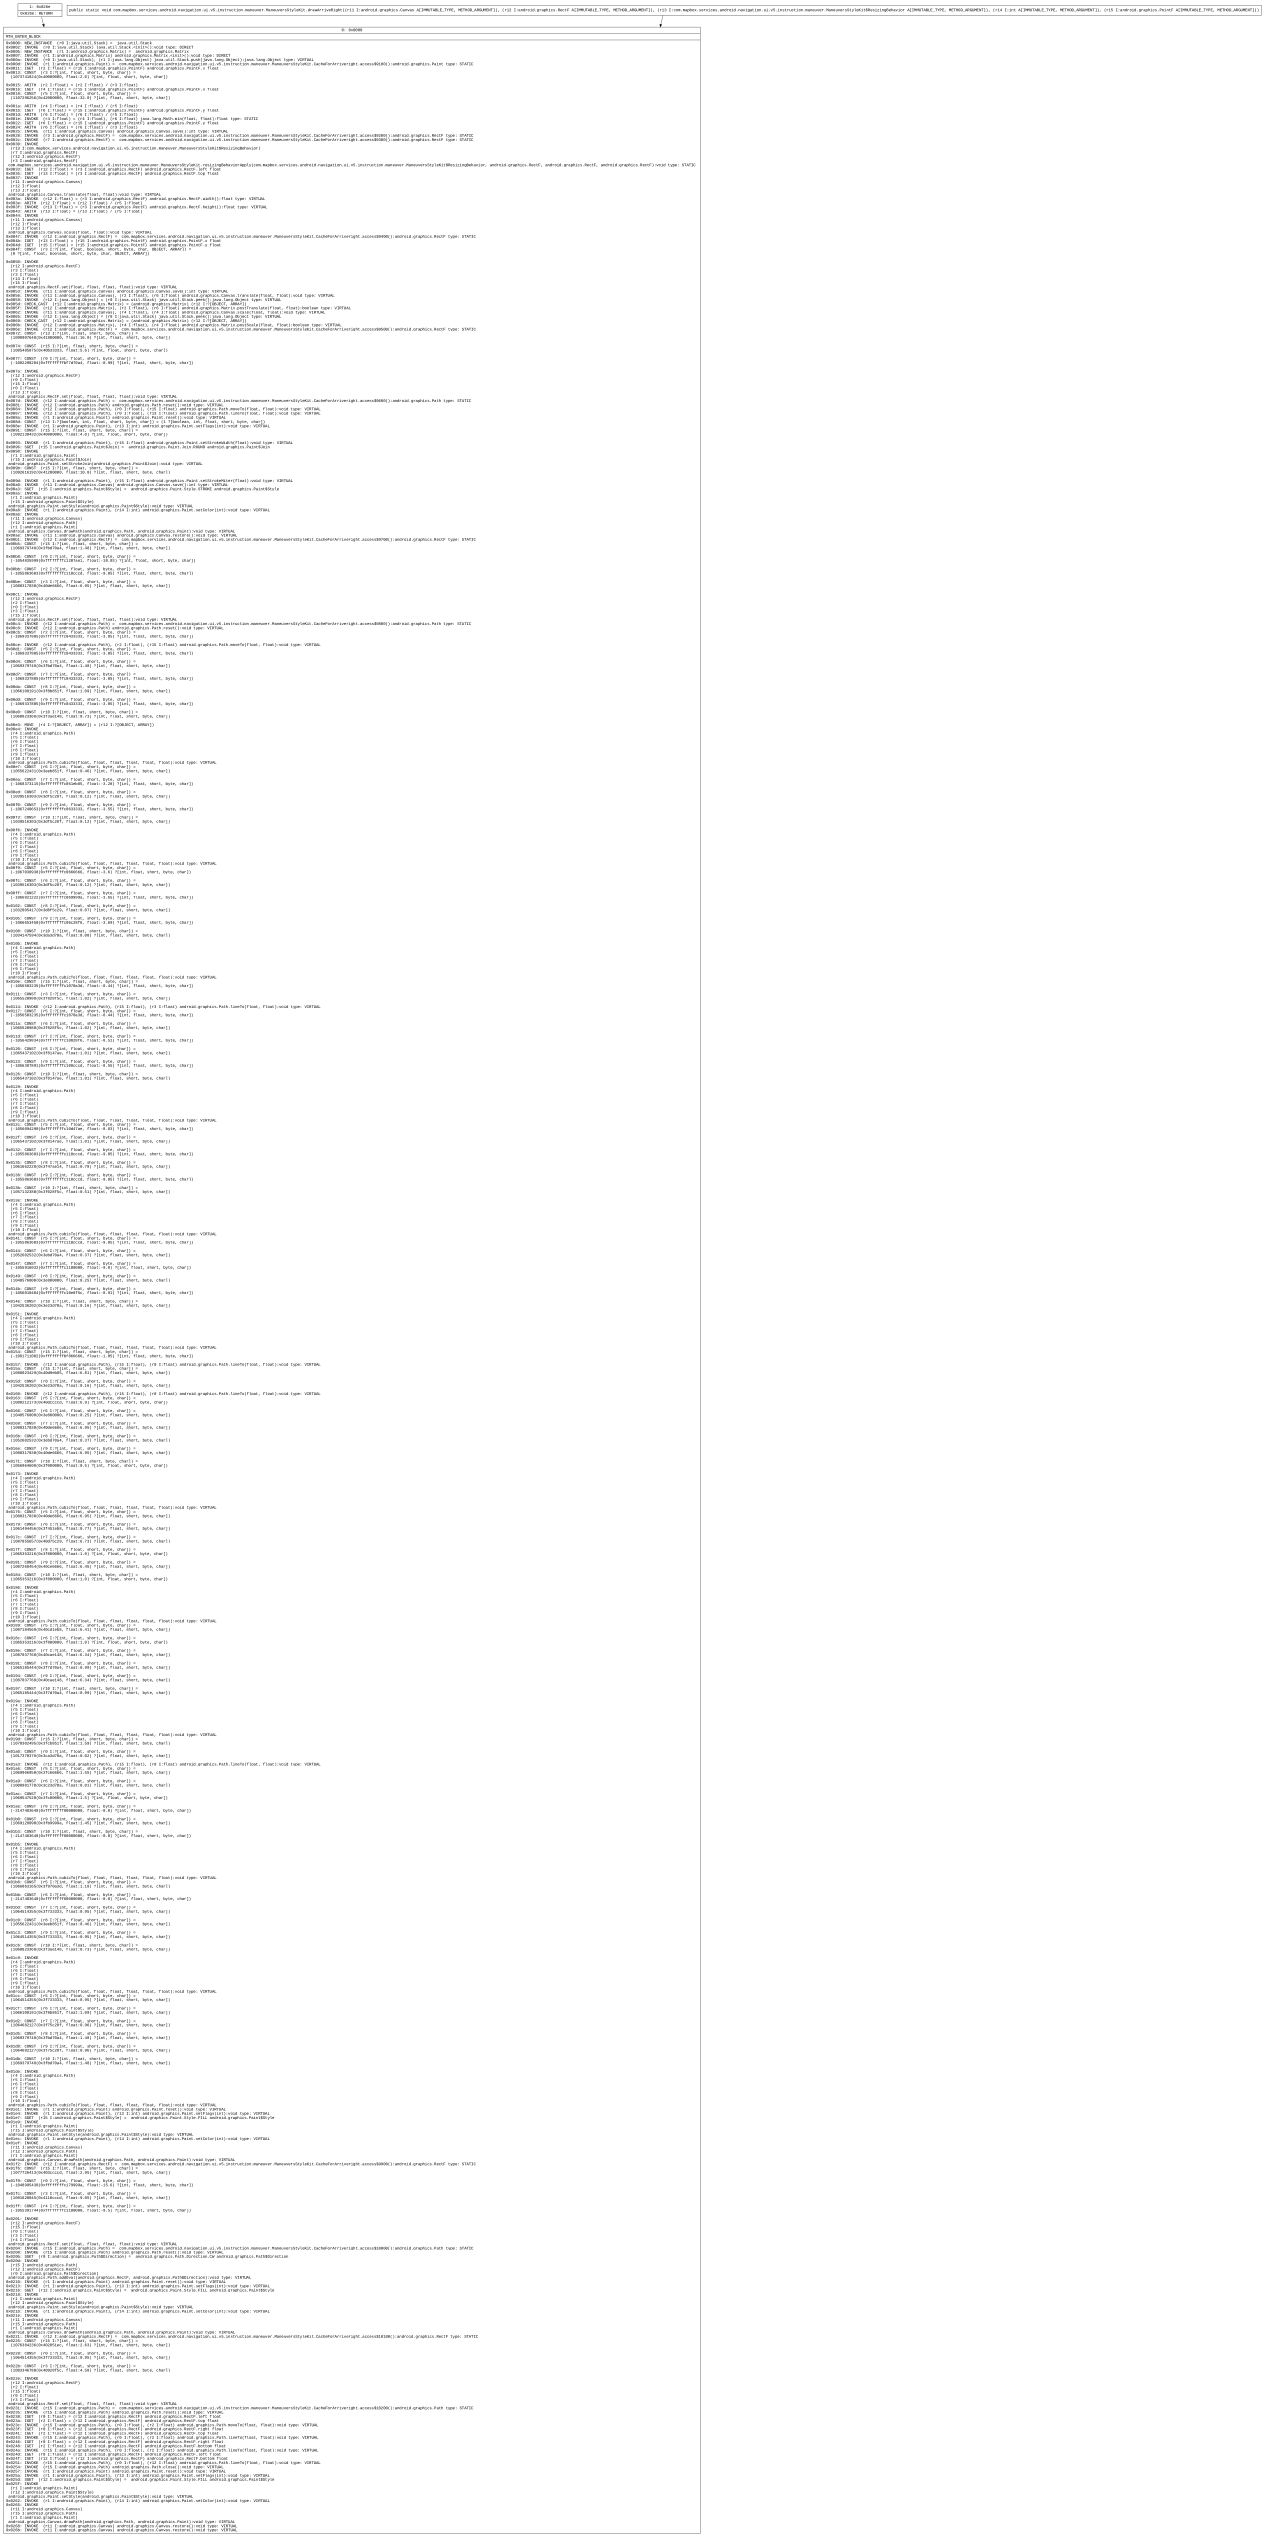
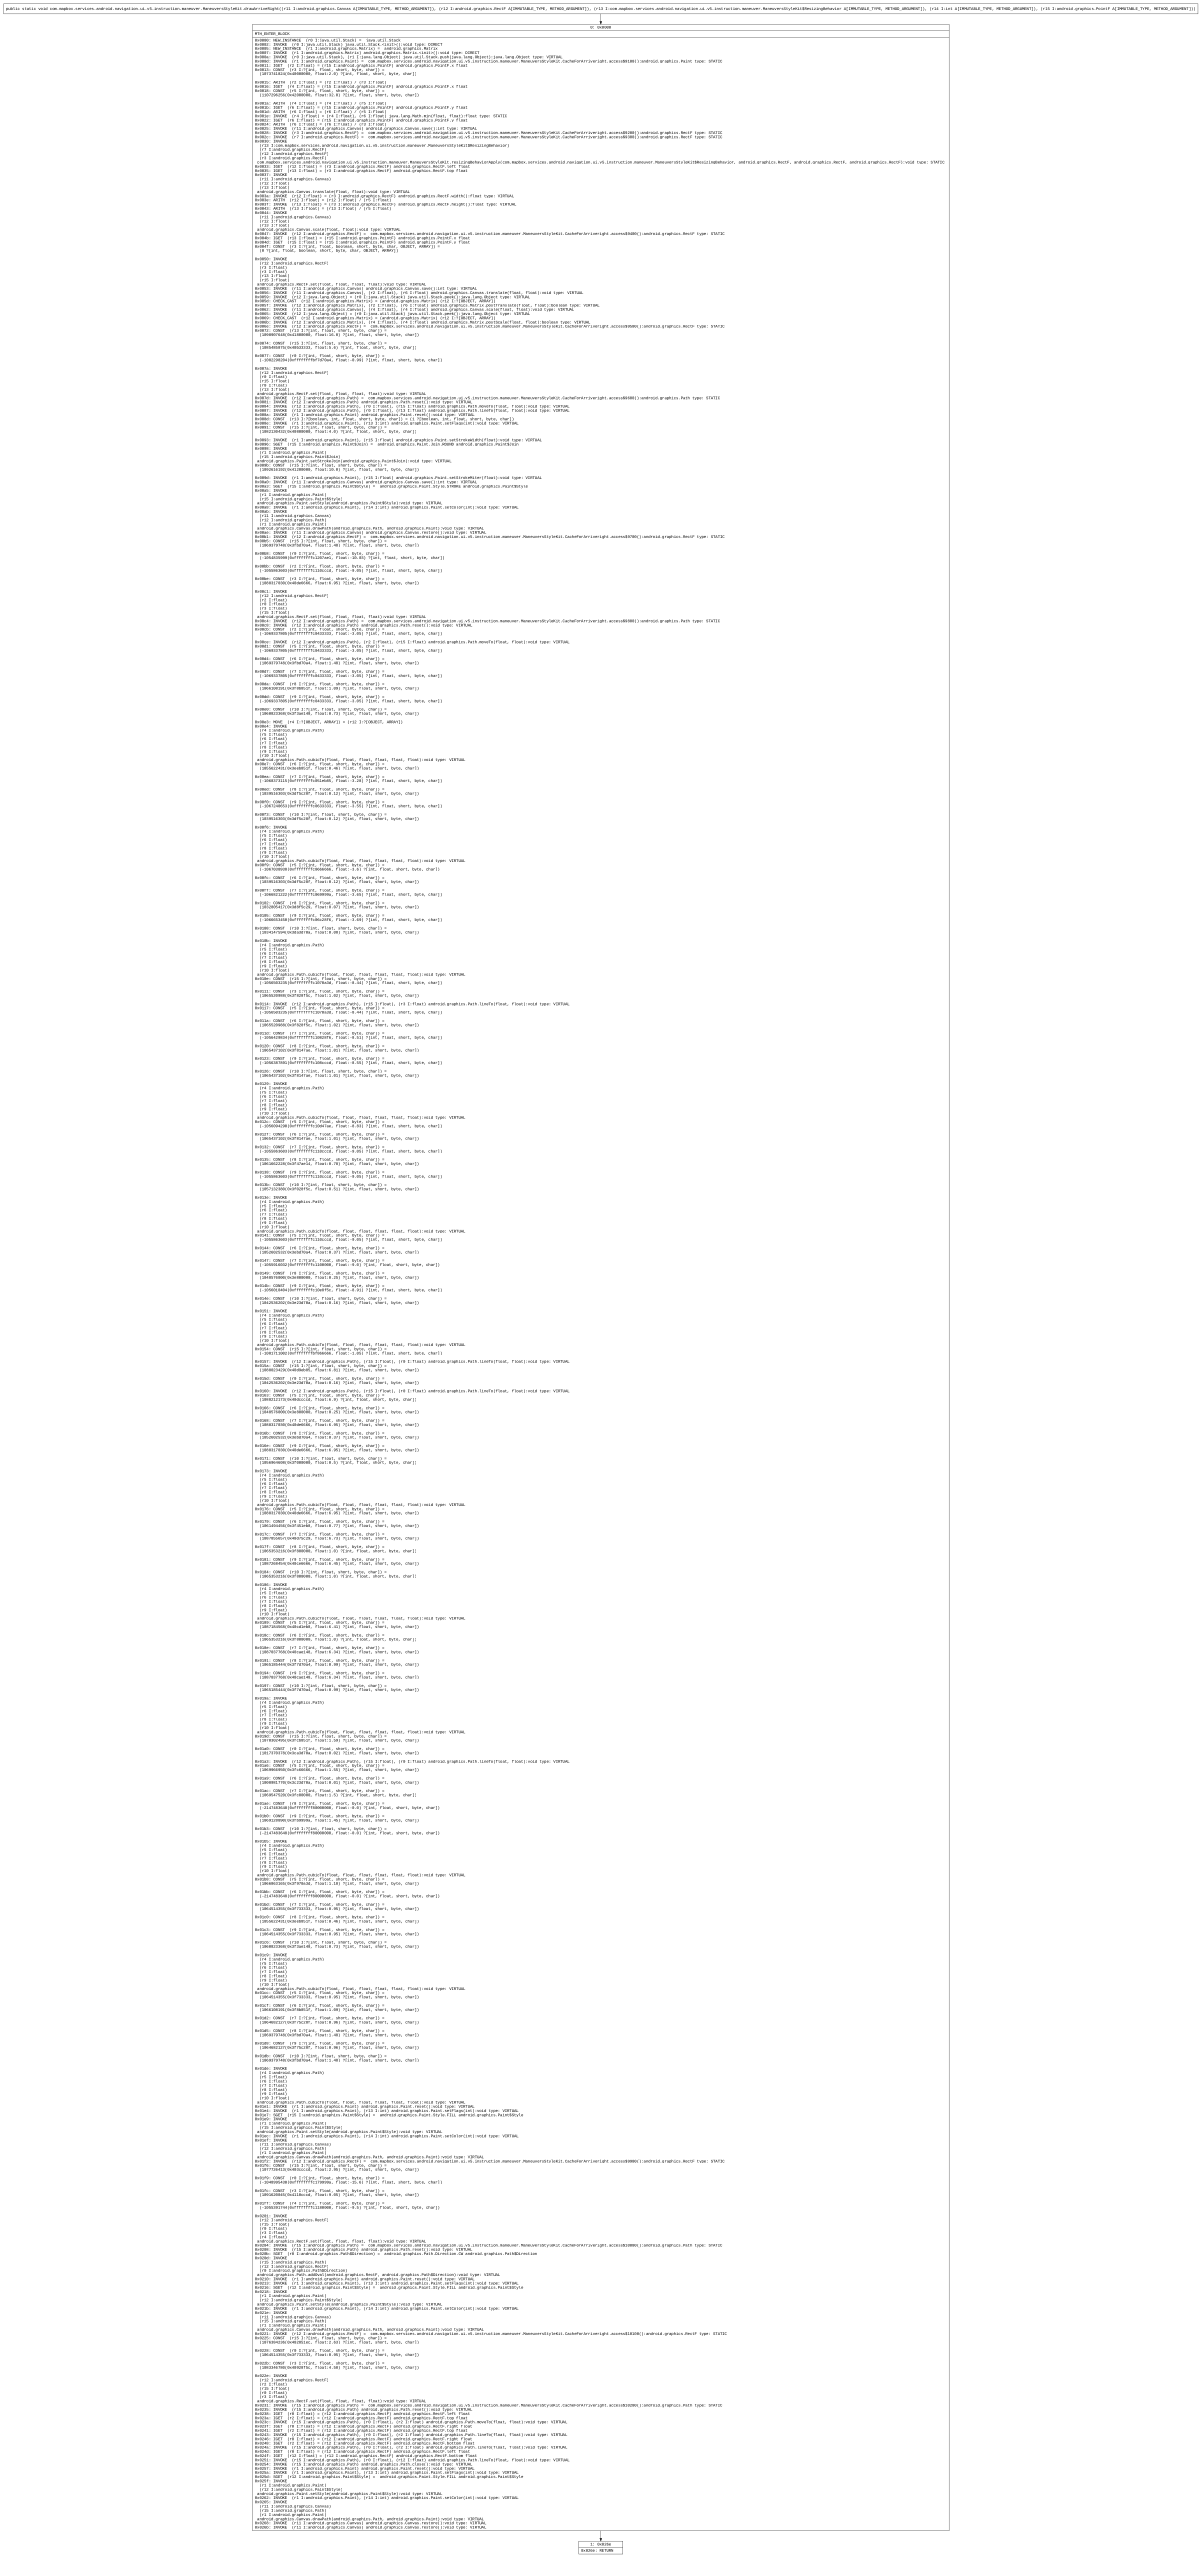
(42, 20) -> (601, 2534)
